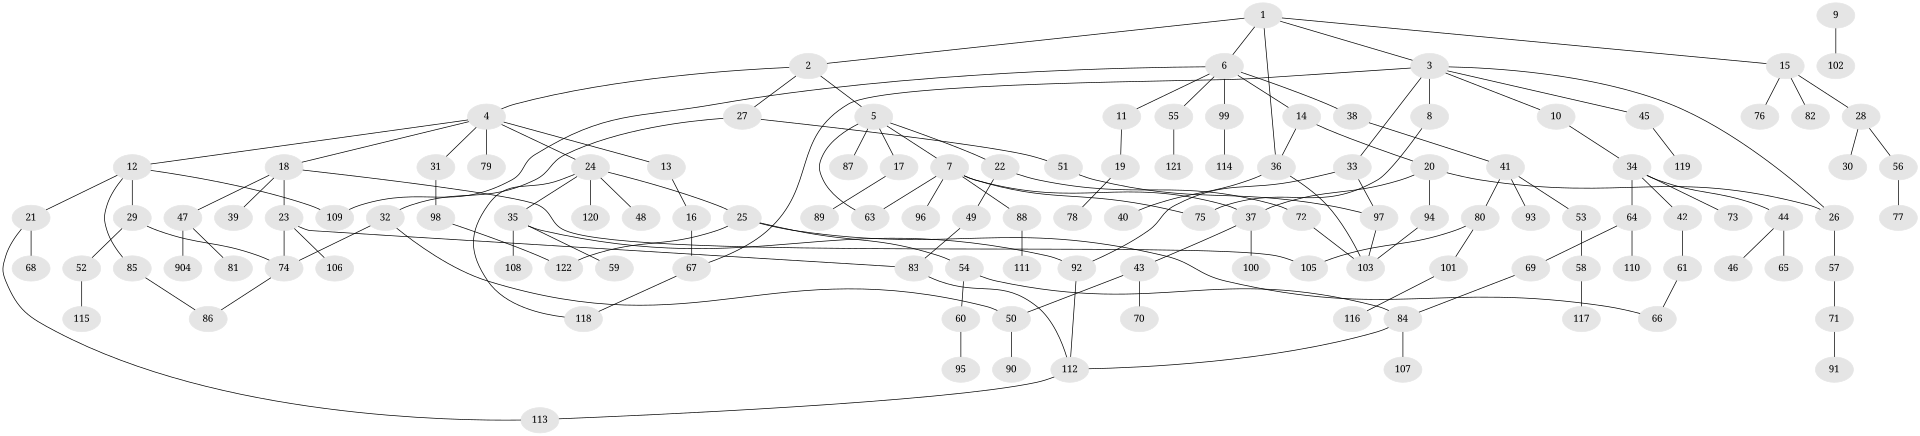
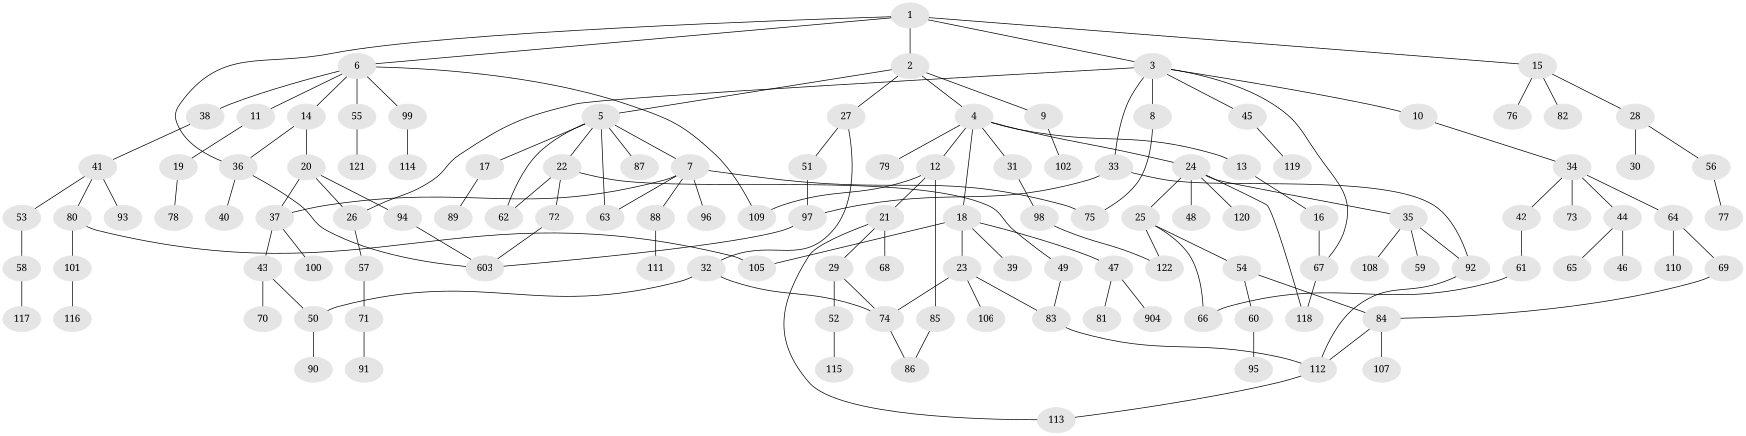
none -> (977, 91)
(132, 193) -> (866, 237)
none -> (504, 218)
(1366, 268) -> (485, 268)
